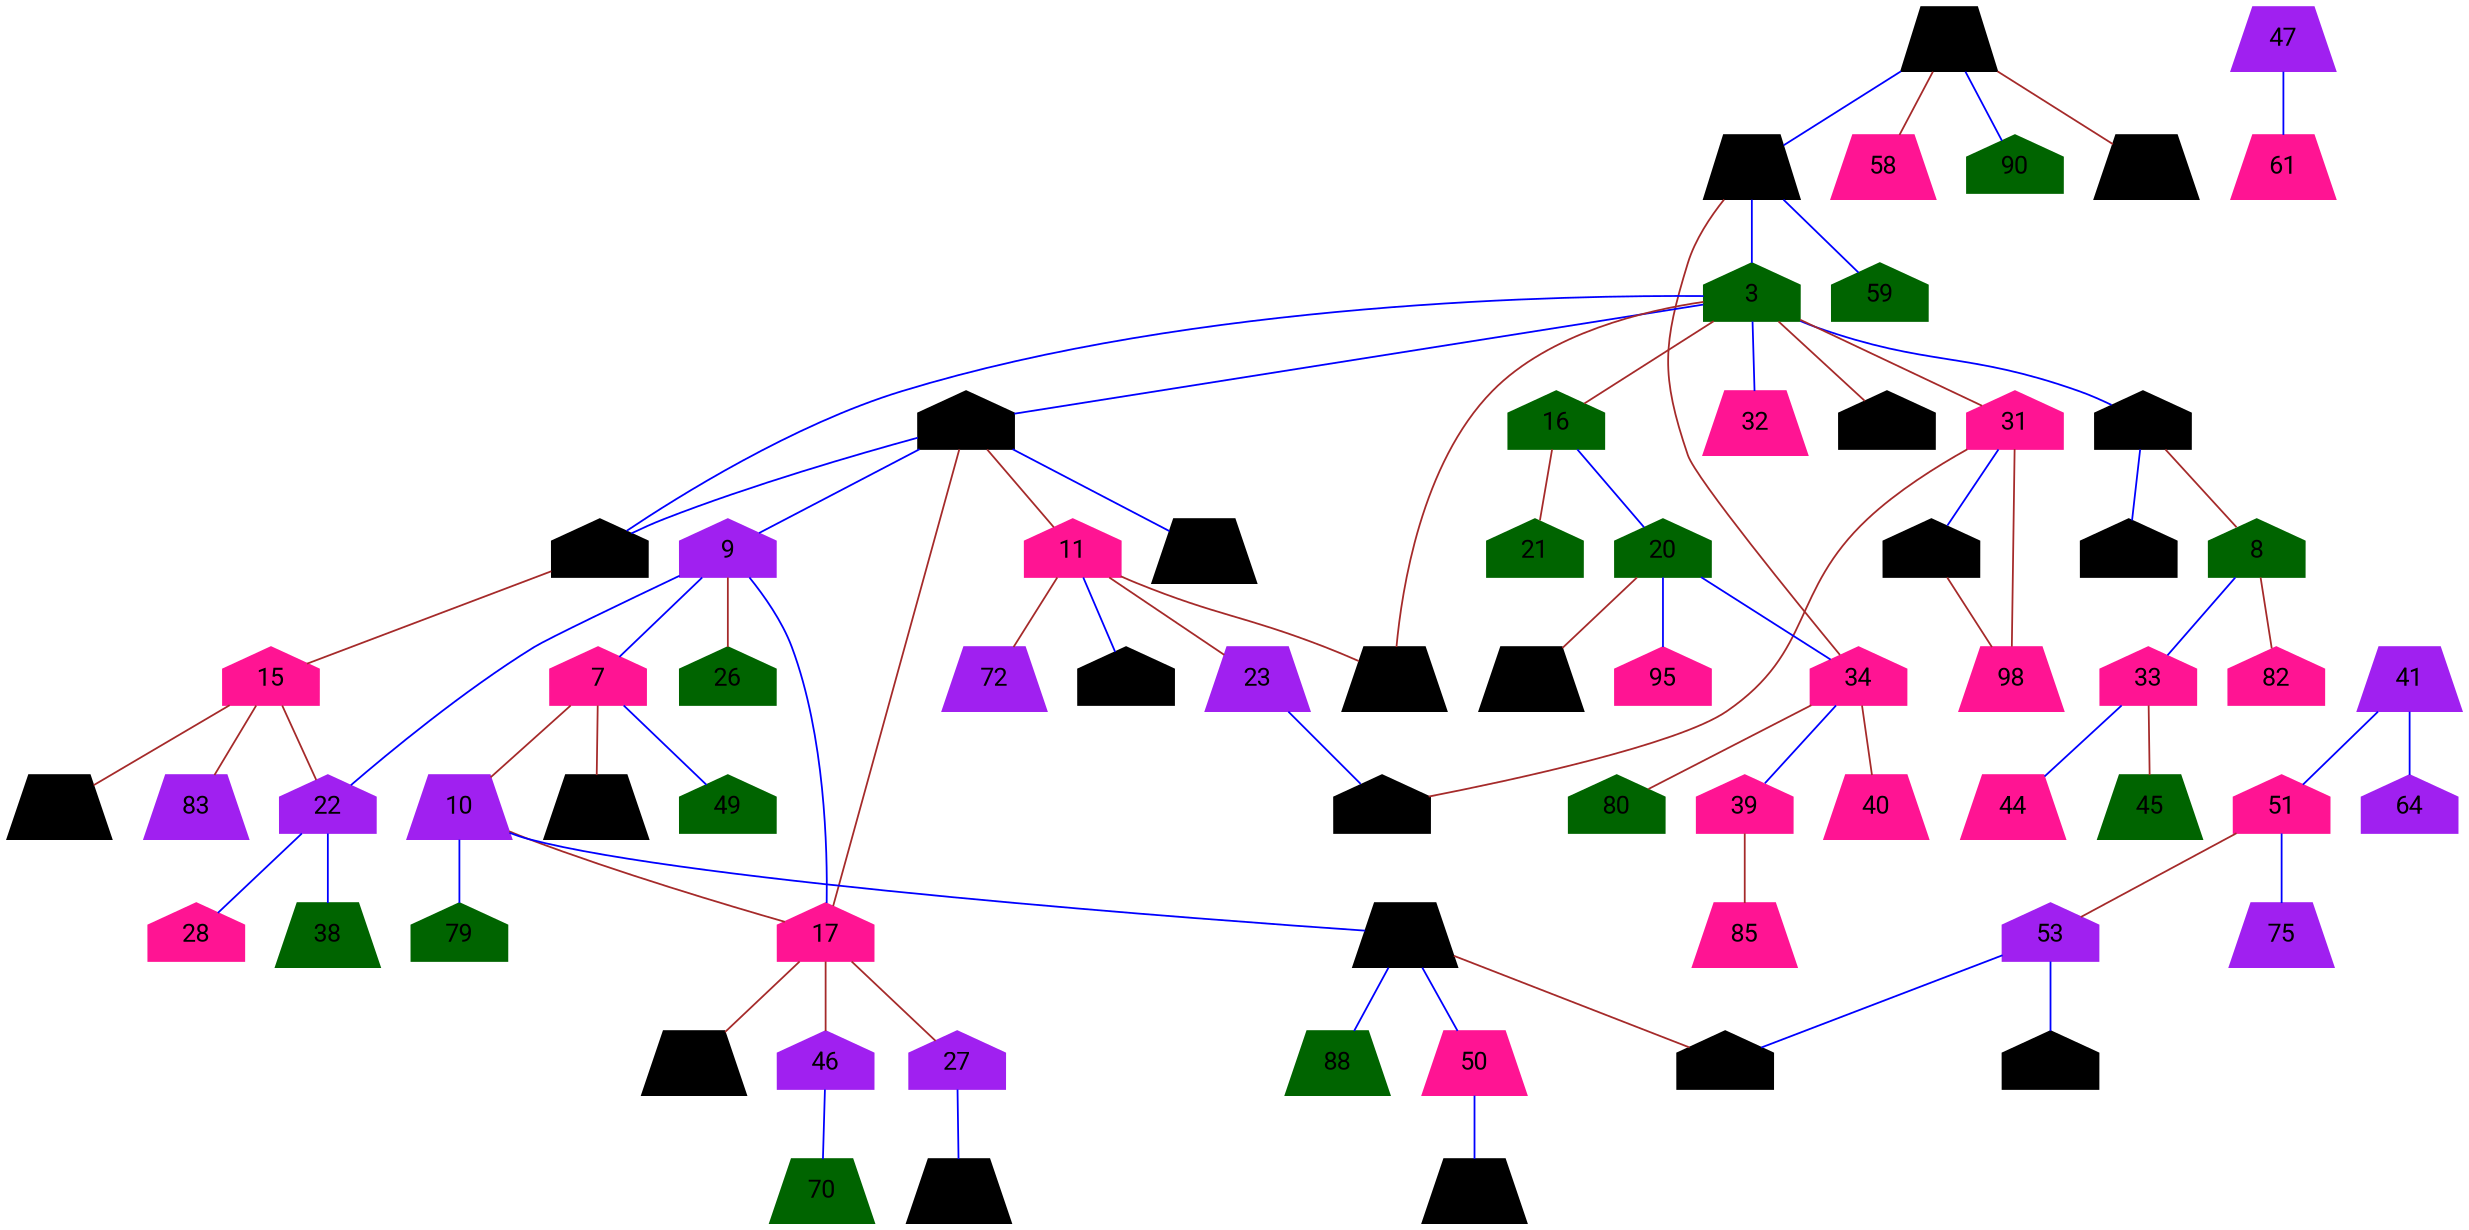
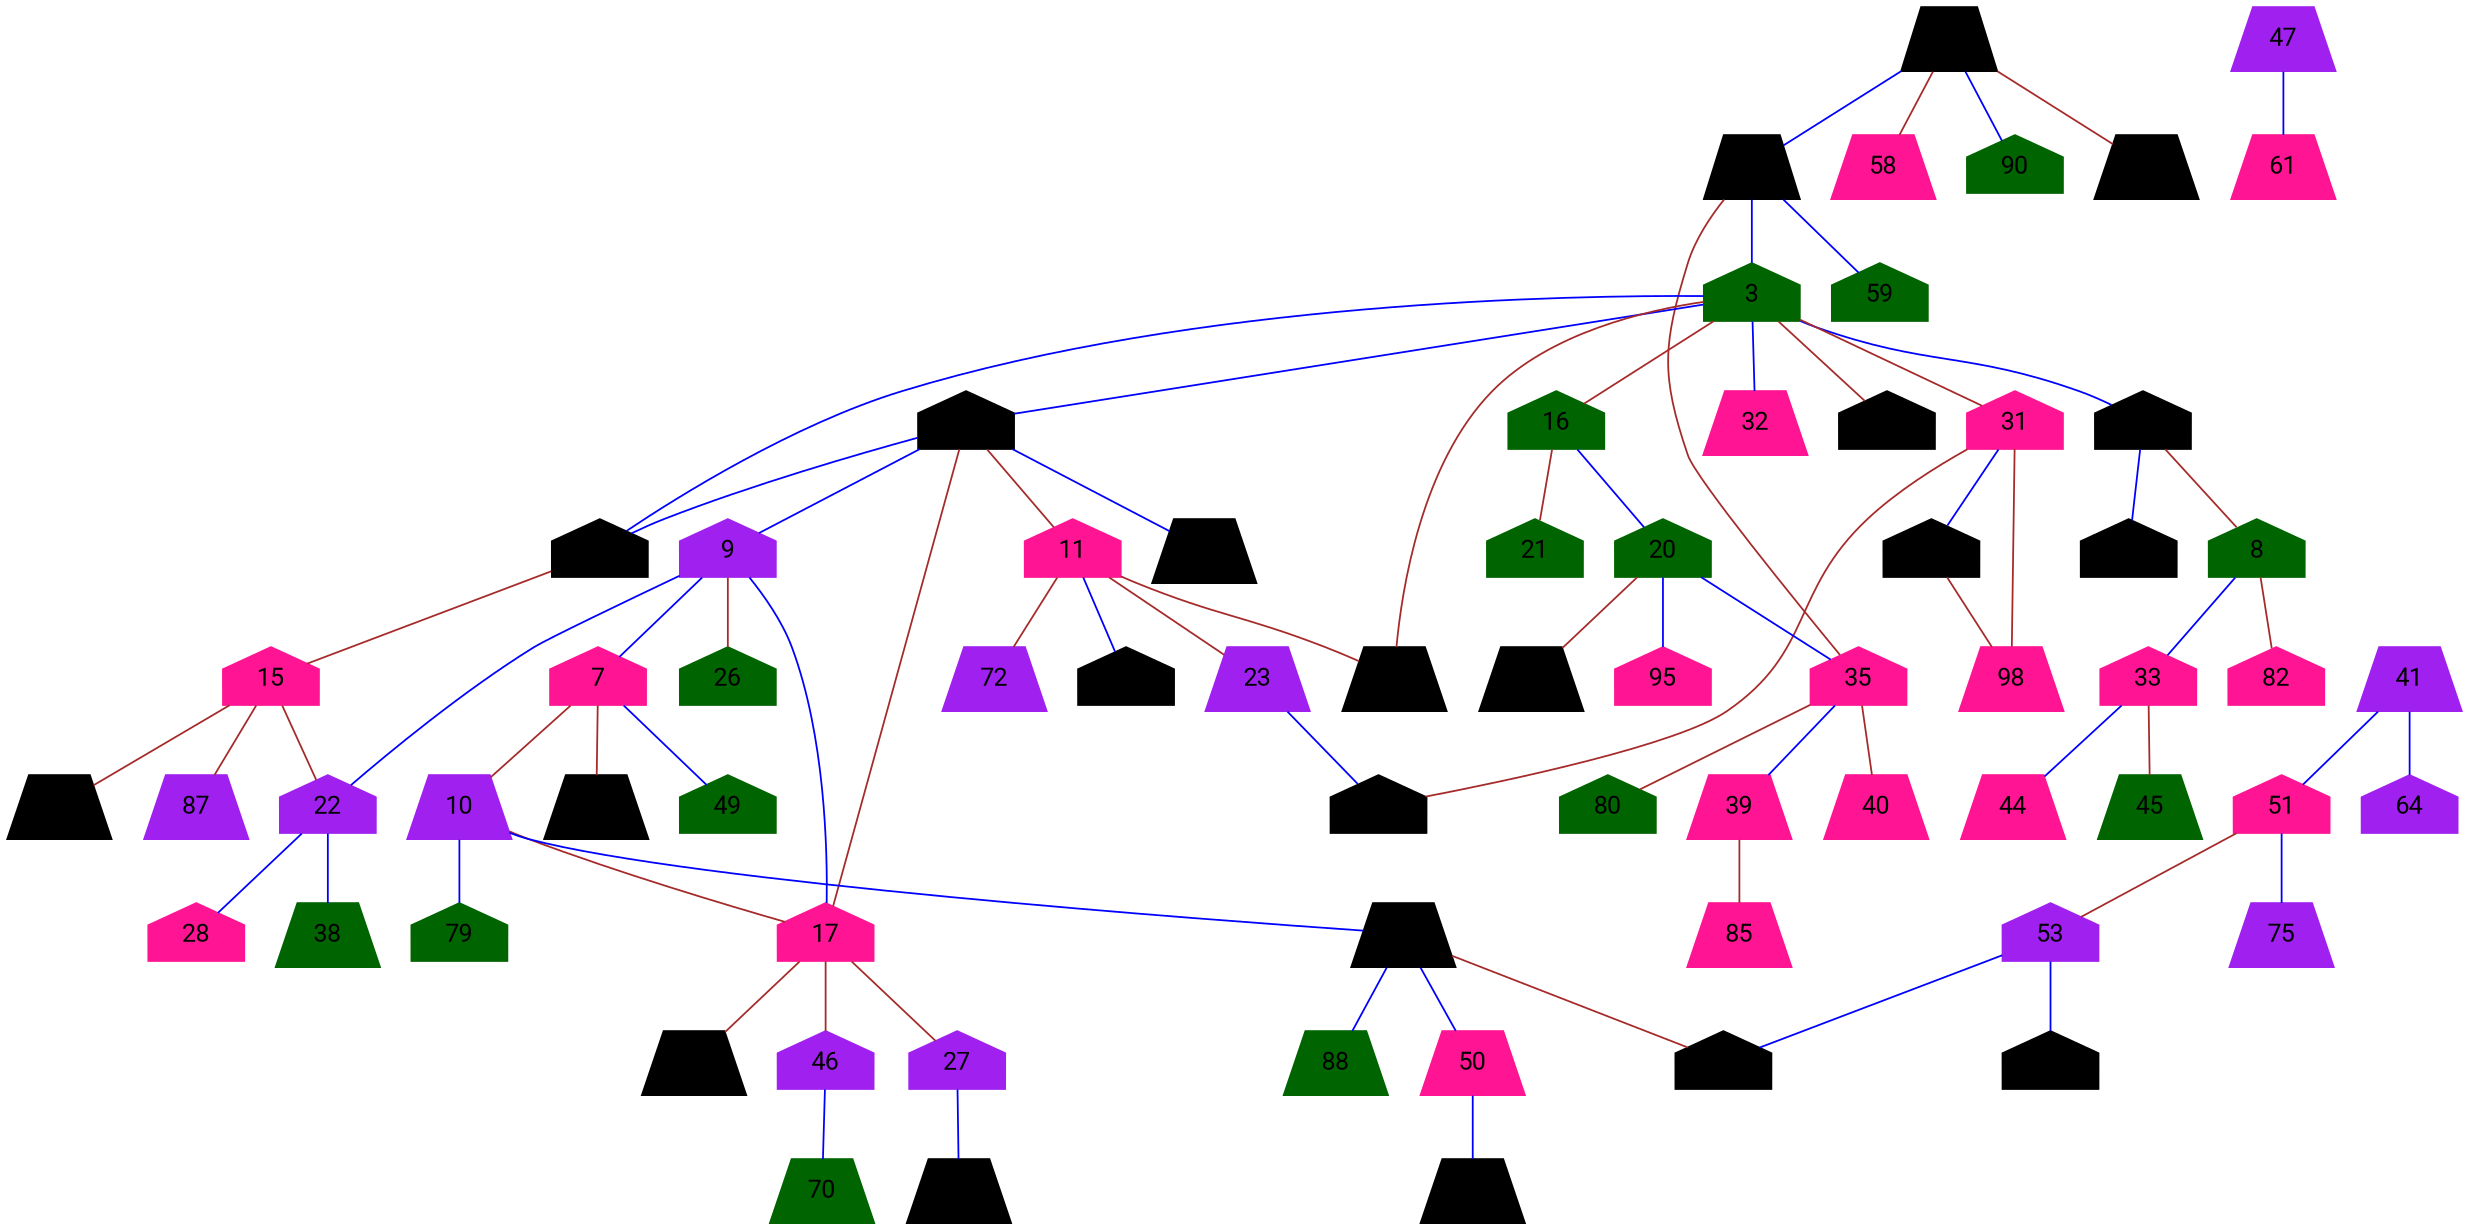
(1858, 679) -> (1858, 679)
(196, 807) -> (196, 807)
(1745, 807) -> (1739, 807)
